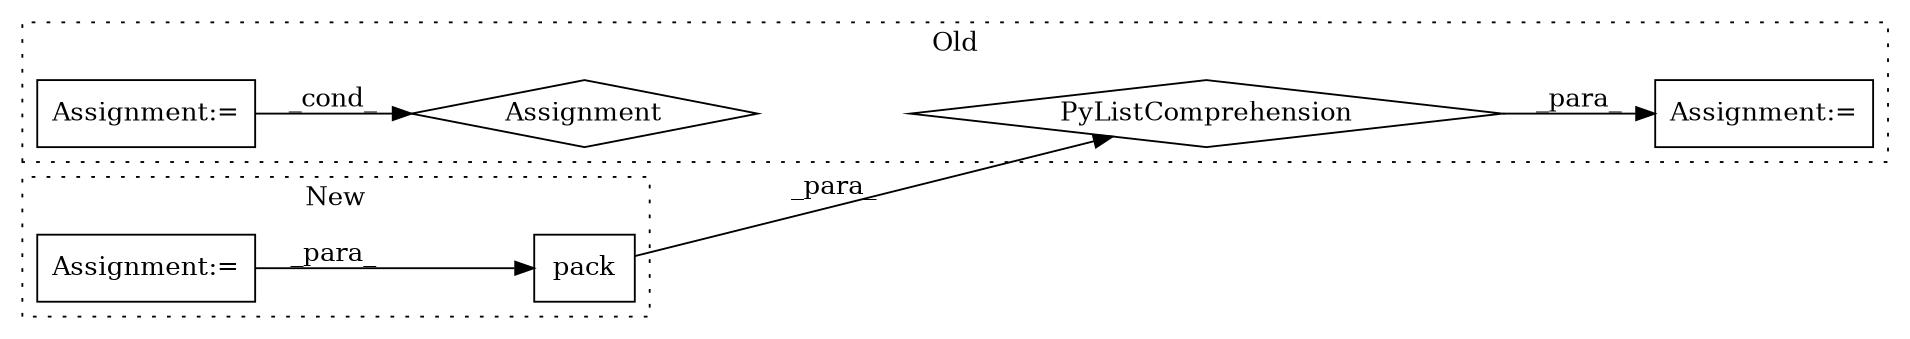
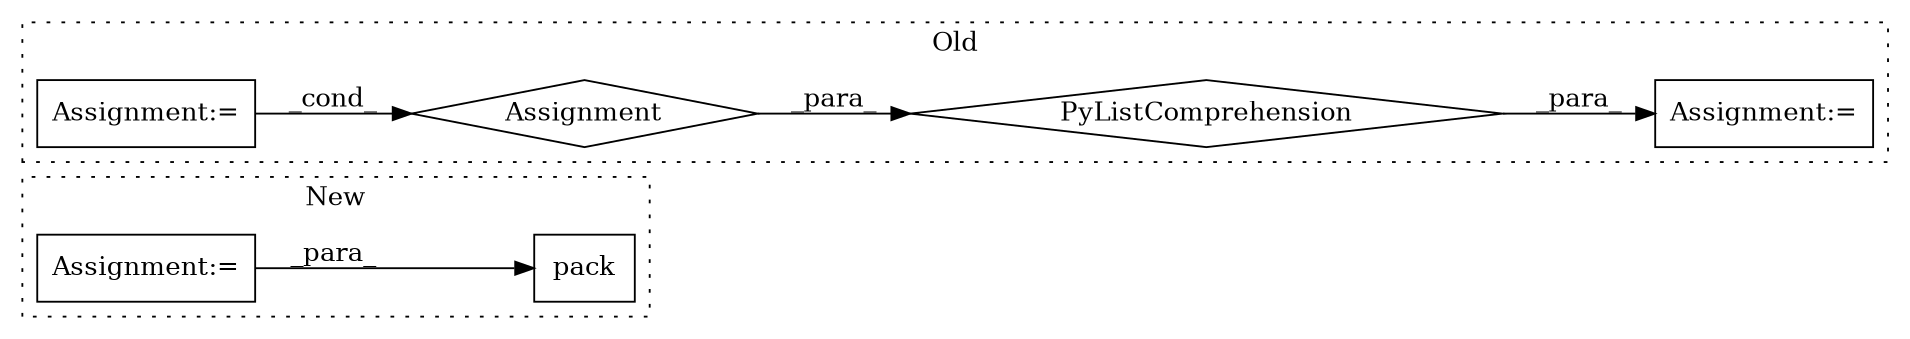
(864, 199) -> (824, 114)
